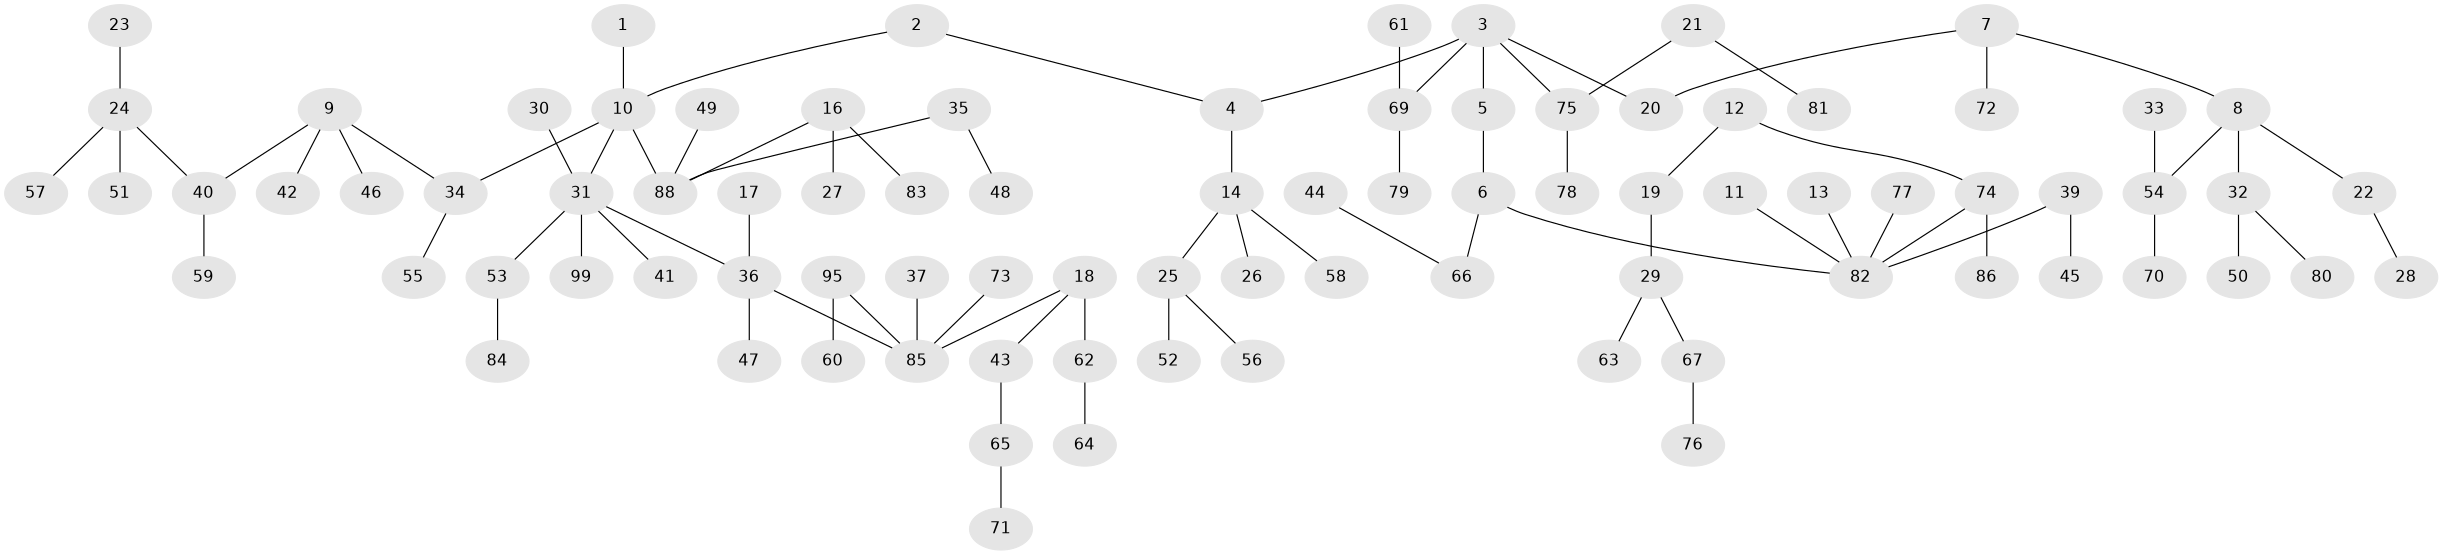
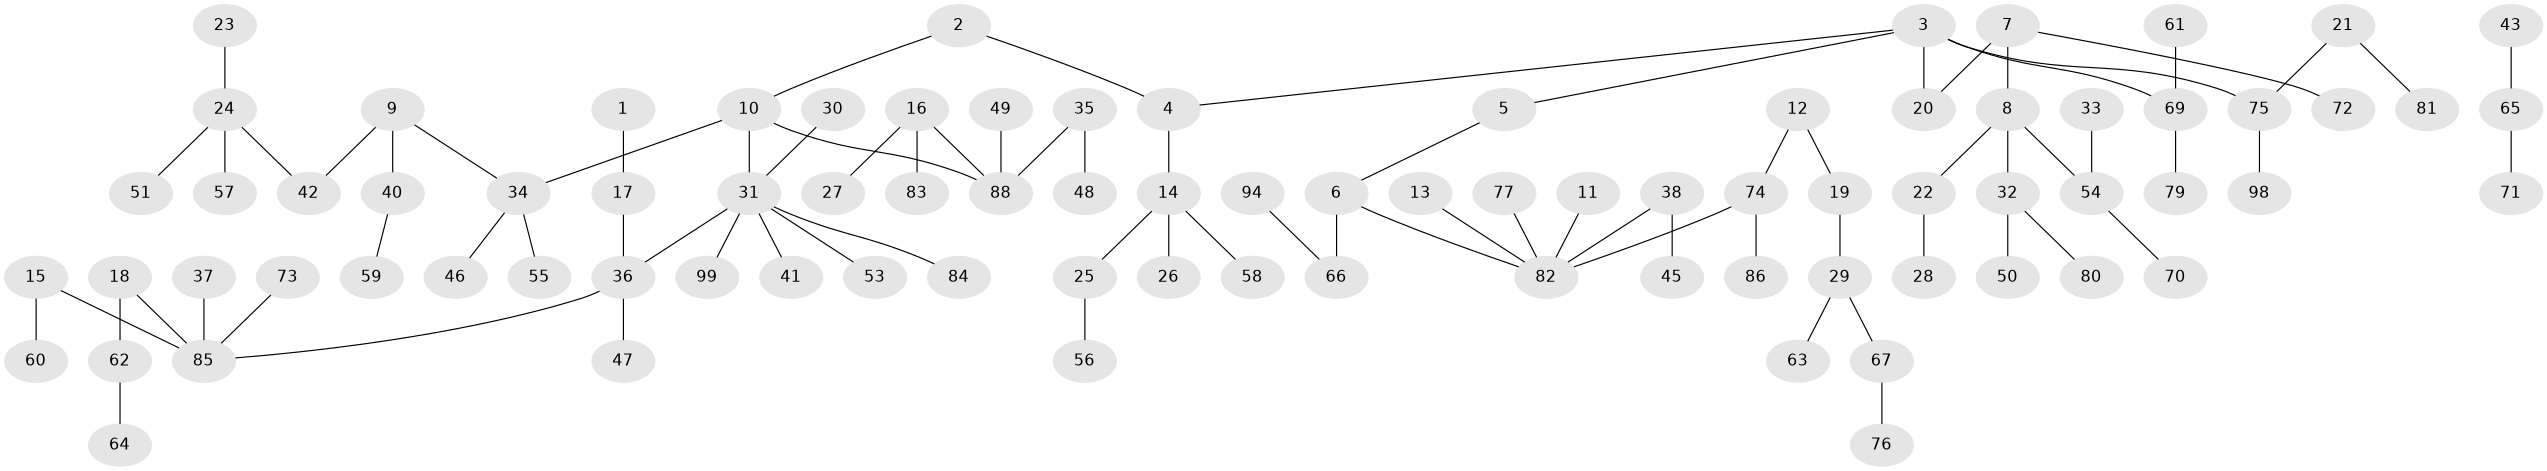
(623, 68) -> (623, 147)
(162, 151) -> (267, 151)
(351, 152) -> (487, 235)
(1316, 193) -> (1253, 193)
(1567, 193) -> (2259, 193)
(2071, 193) -> (1672, 193)
(833, 277) -> (36, 277)
(498, 319) -> (854, 235)
(1043, 319) -> none
(1169, 361) -> none
